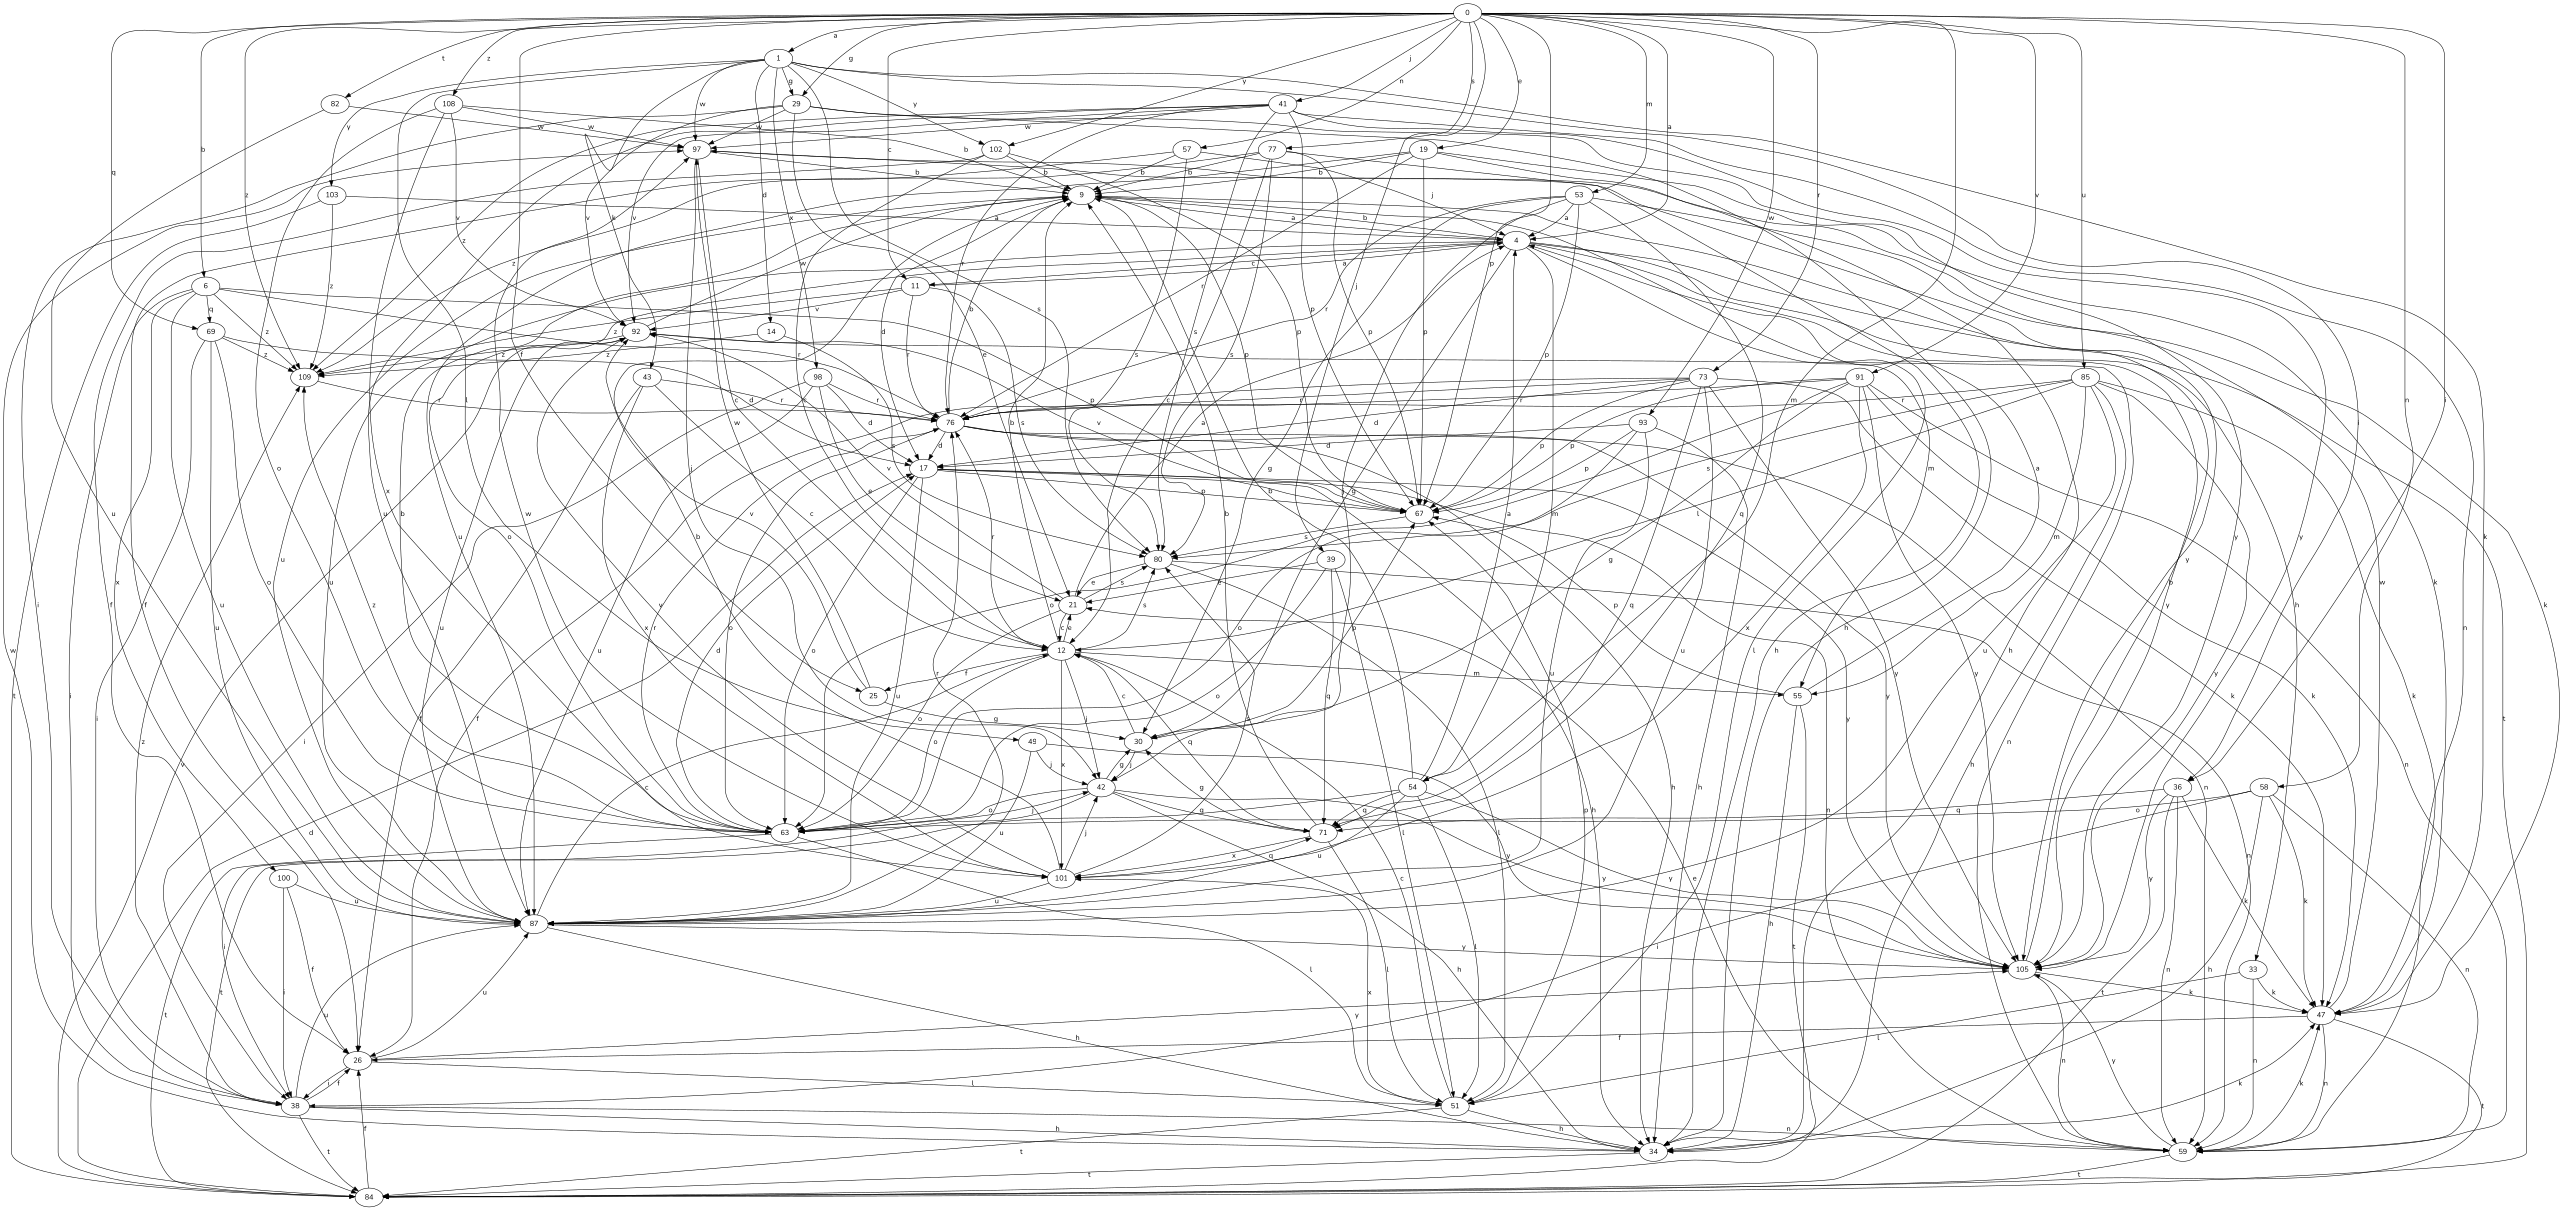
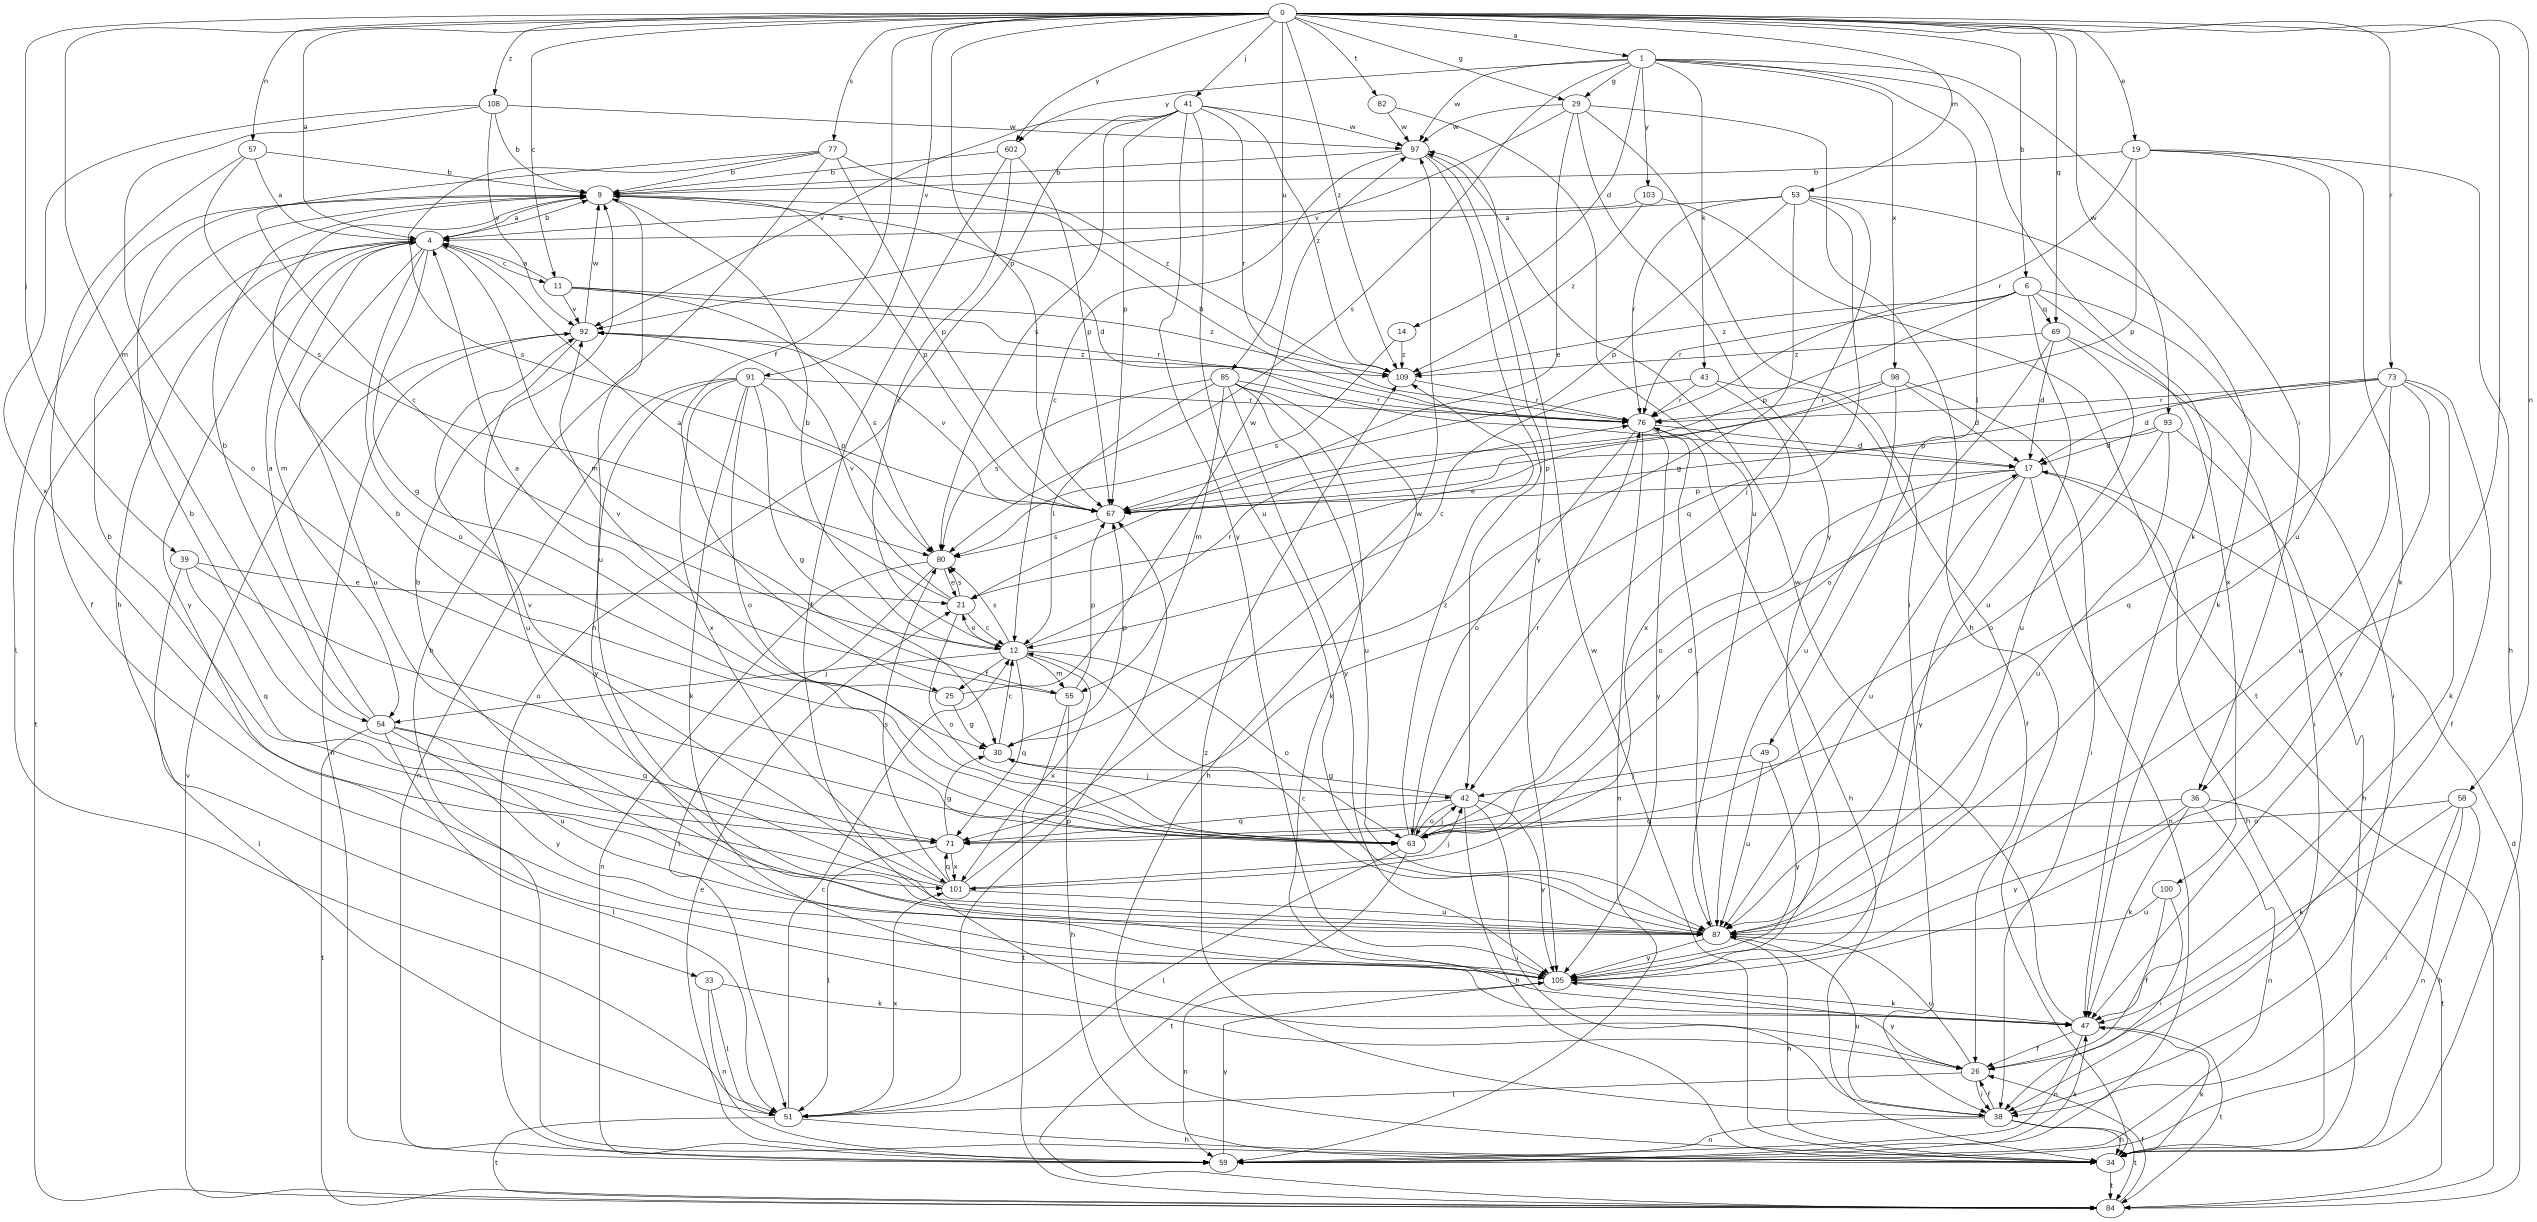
(996, 150) -> (1011, 150)
(1433, 195) -> (280, 195)
(1084, 716) -> (700, 684)
(1280, 1192) -> none
